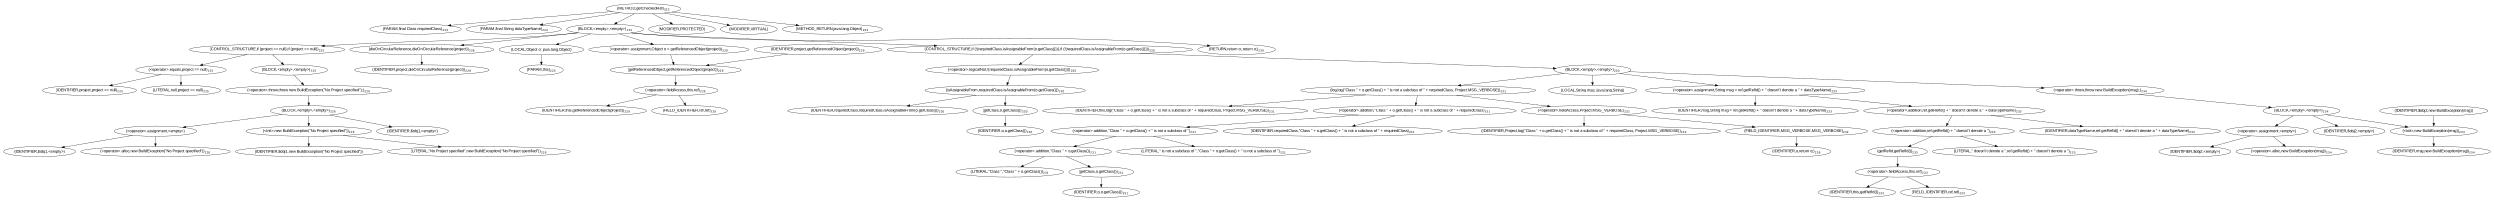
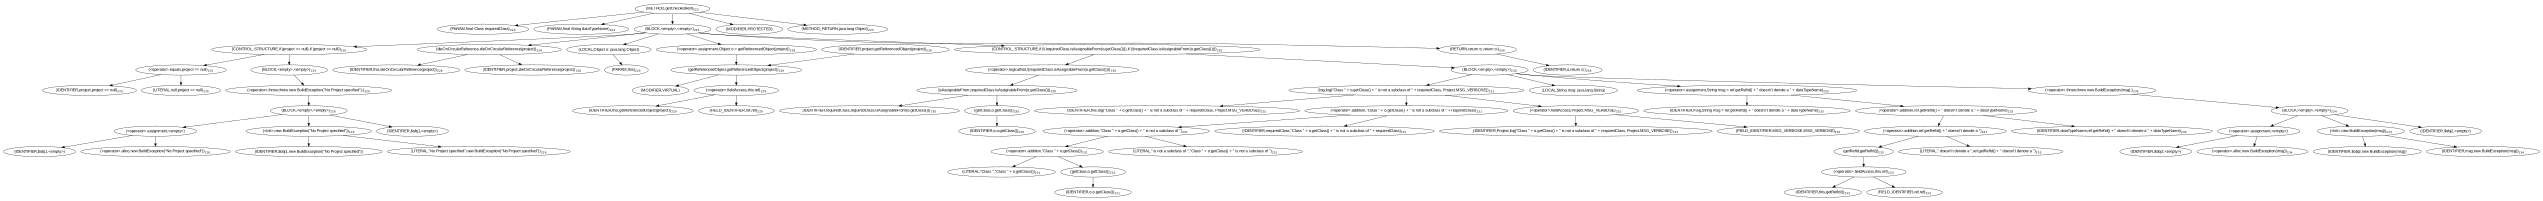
(696, 19) -> (699, 80)
none -> (396, 70)
(2434, 120) -> (2364, 140)
(1797, 140) -> (1521, 60)
